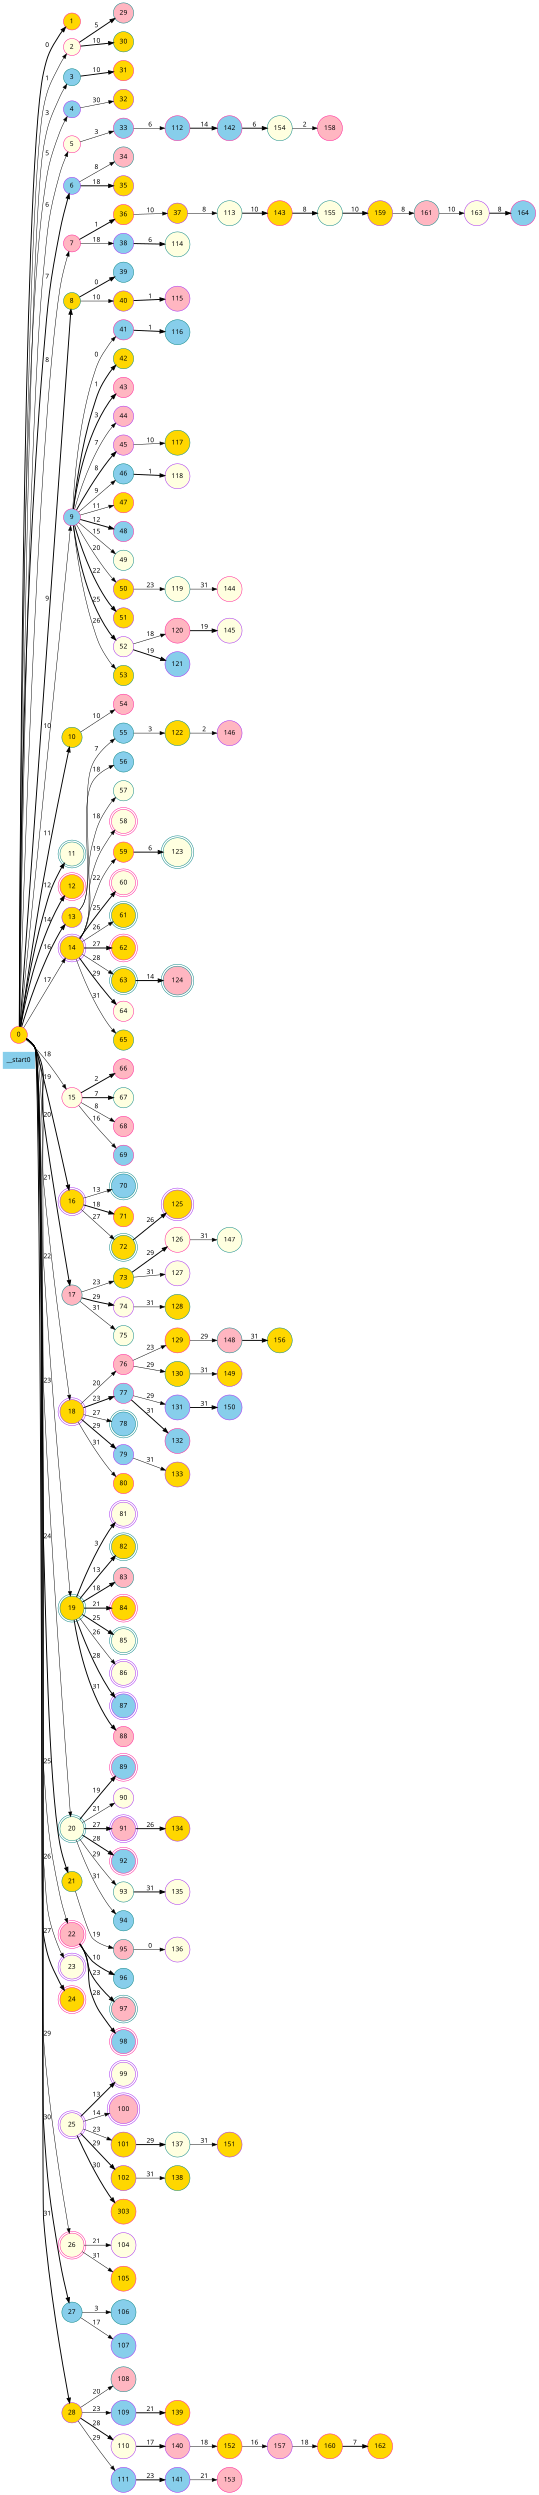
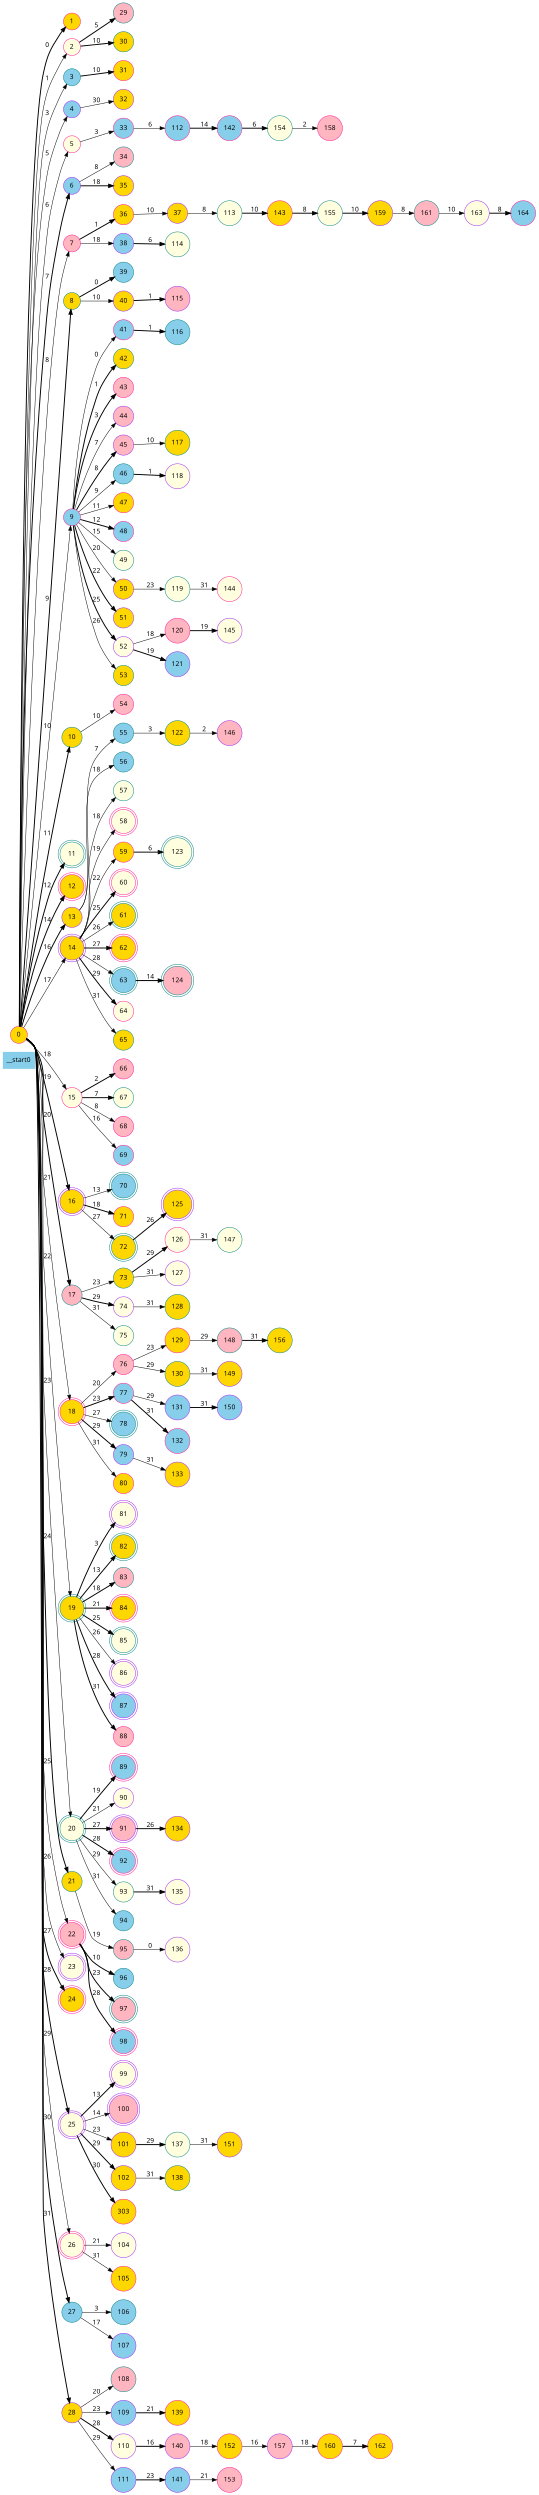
(124, 981) -> (124, 981)
(72, 1412) -> (72, 1412)
none -> (42, 1573)
(150, 2443) -> (150, 2443)
